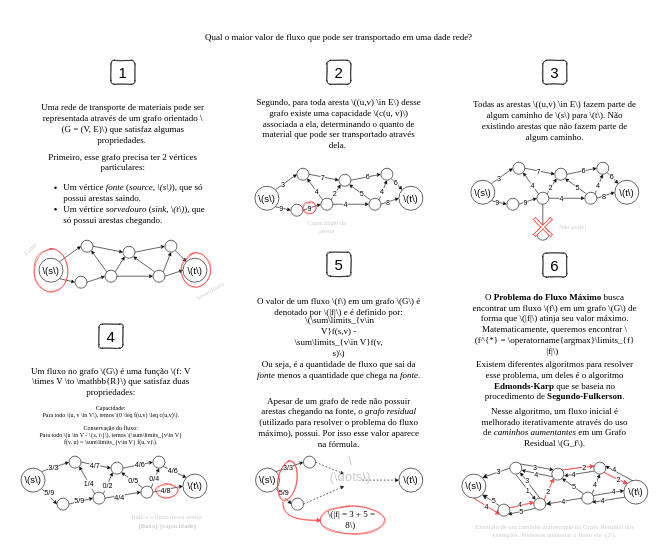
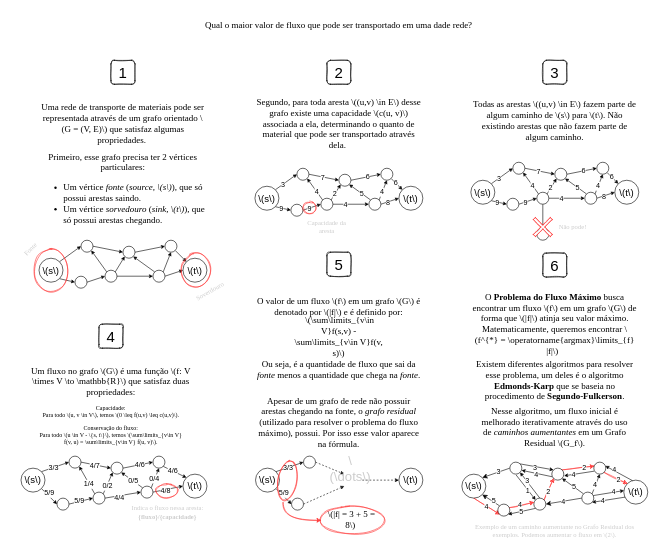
(339, 36) -> (339, 24)
(167, 521) -> (167, 512)
